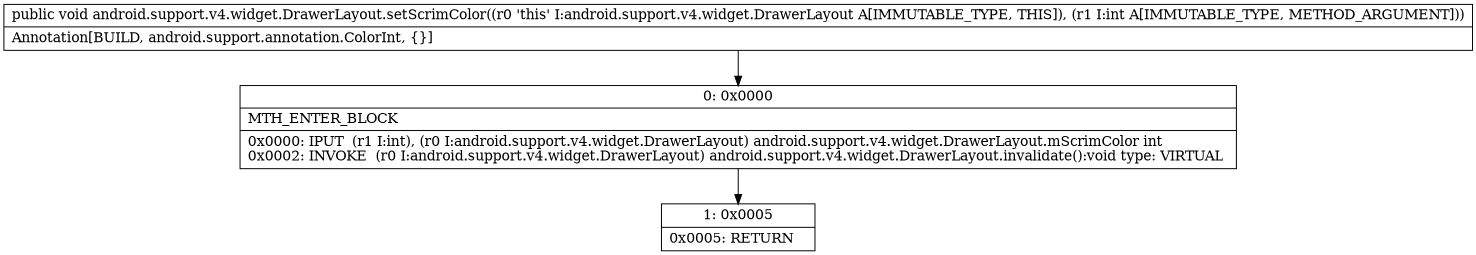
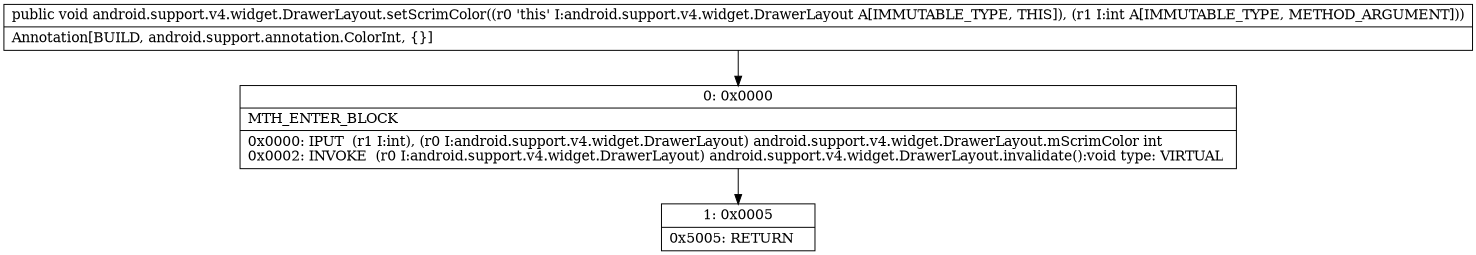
(738, 239) -> (738, 239)
